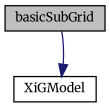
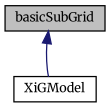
(63, 48) -> (47, 60)
